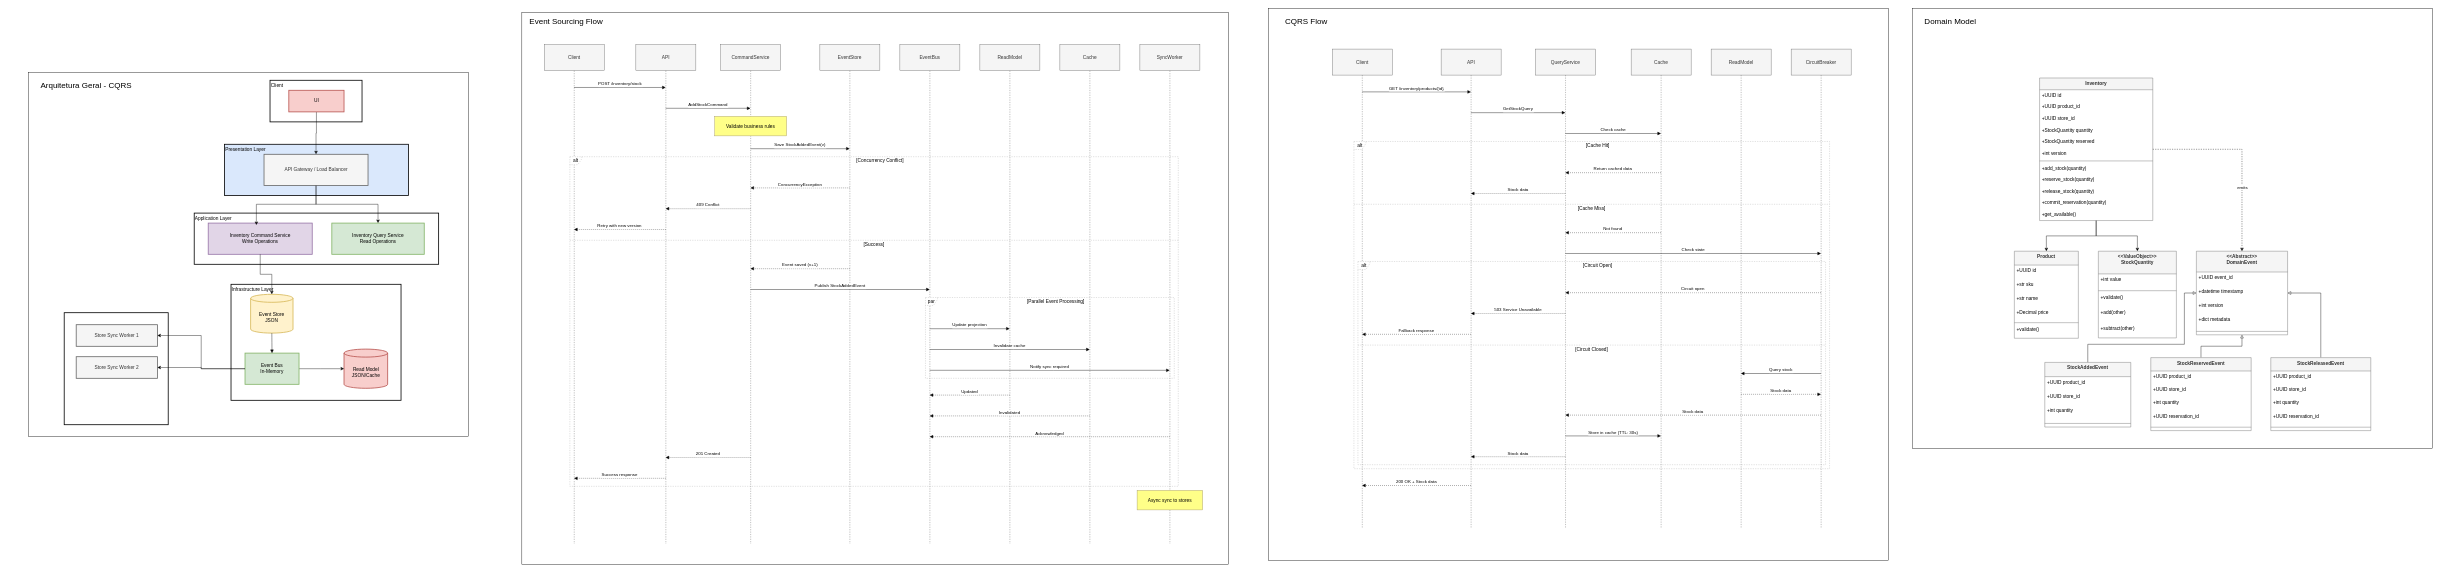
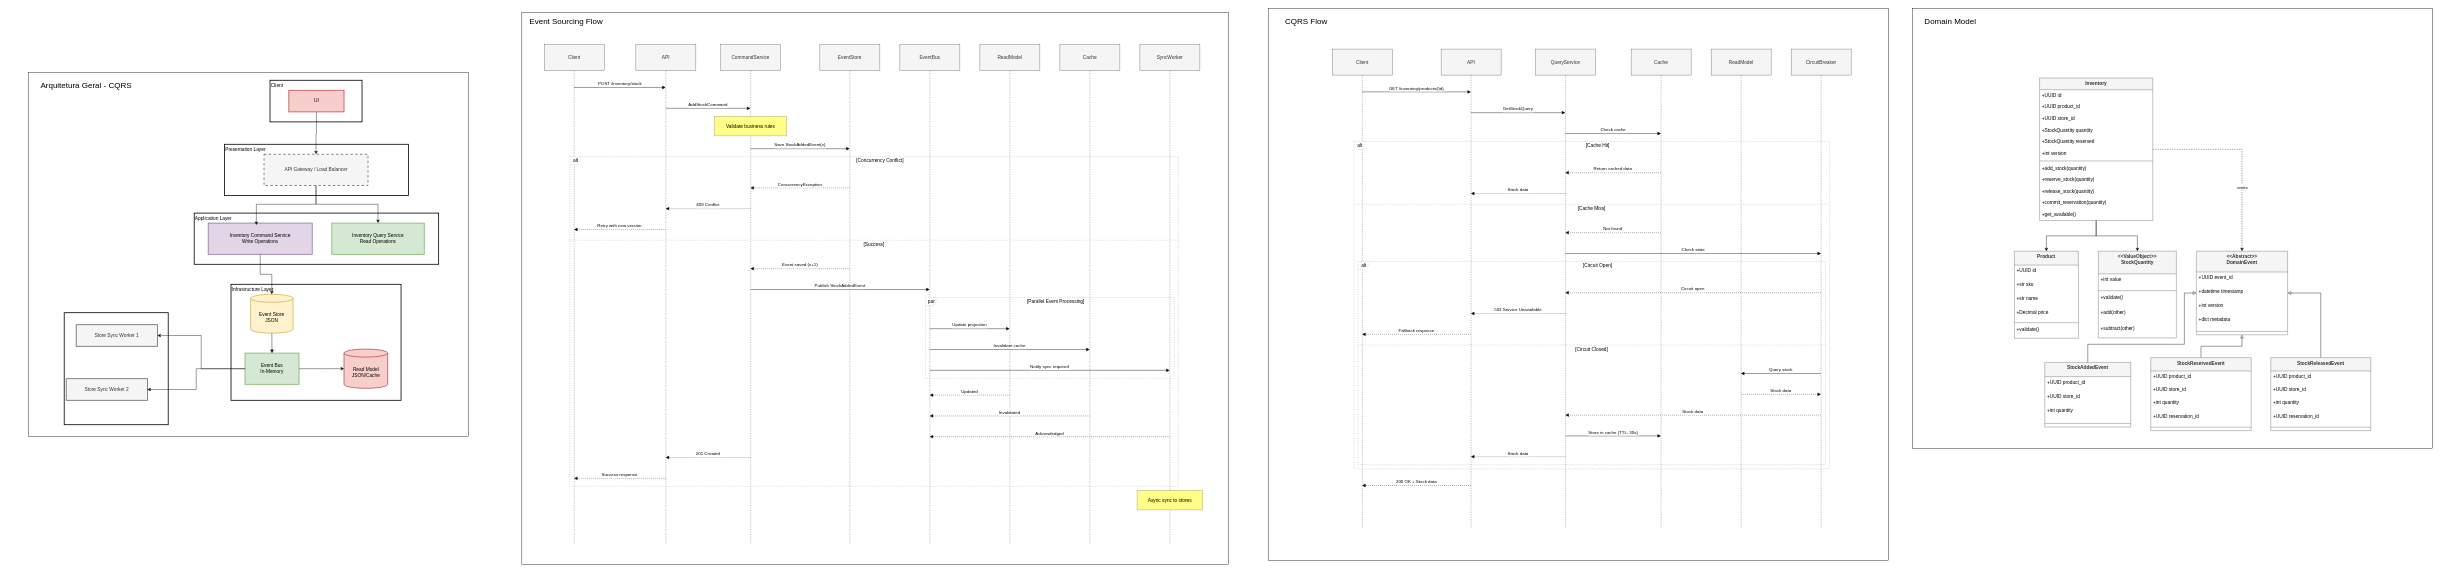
(248, 150) -> (248, 150)
(316, 170) -> (316, 170)
(117, 367) -> (107, 389)
